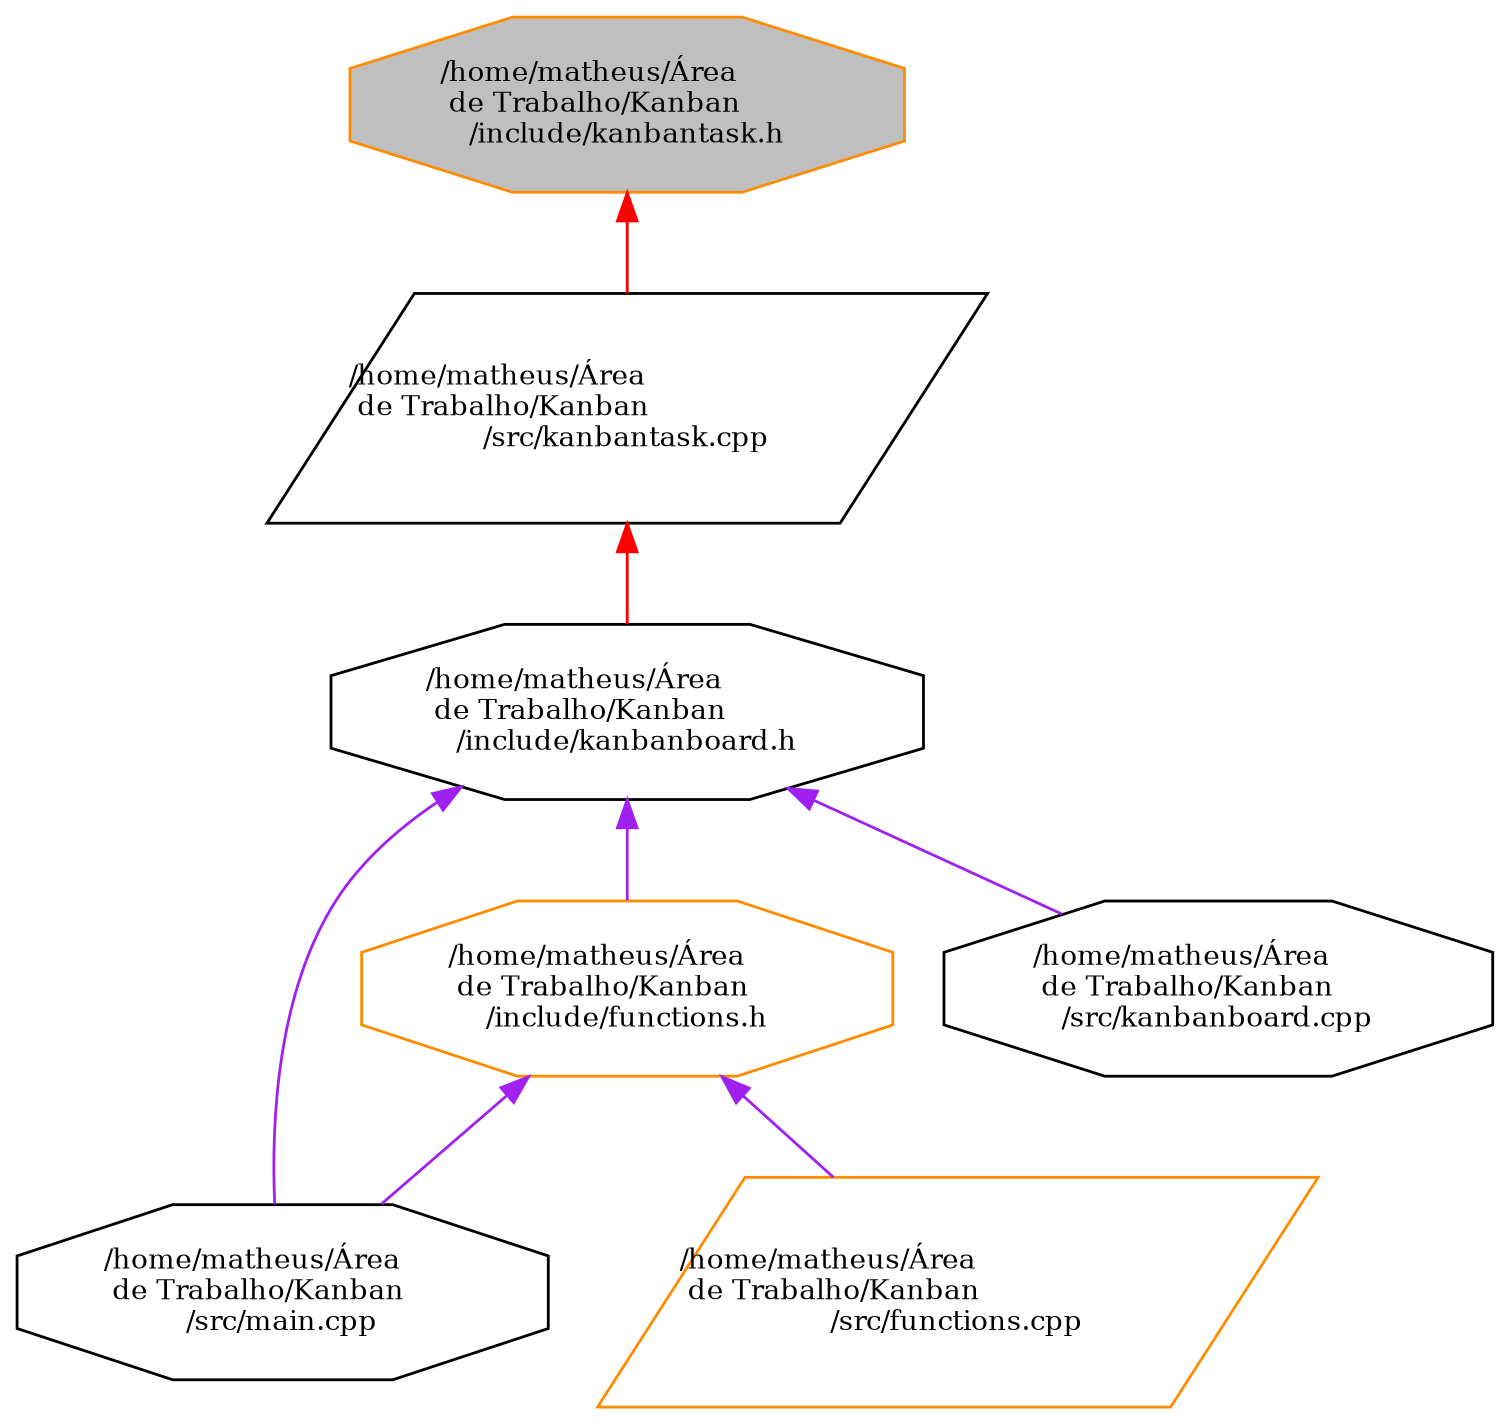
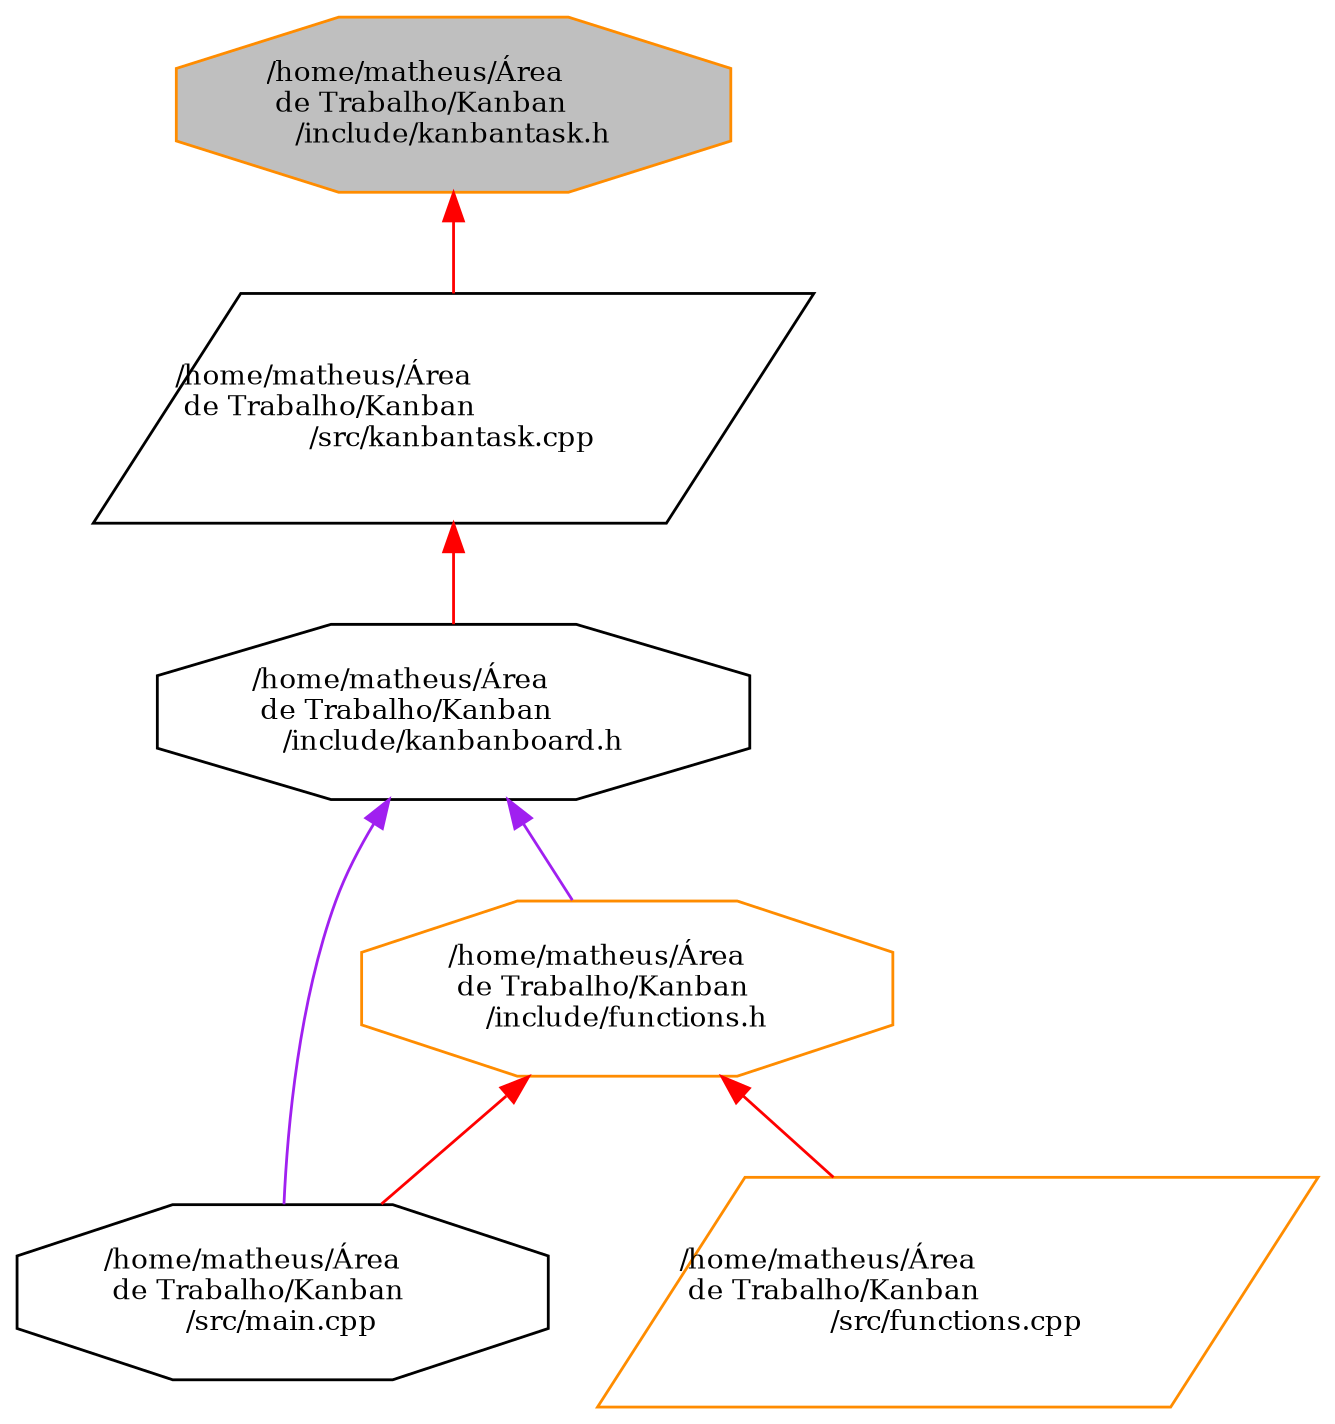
(1218, 989) -> none
(788, 1136) -> (788, 1136)
(444, 1150) -> (444, 1150)
